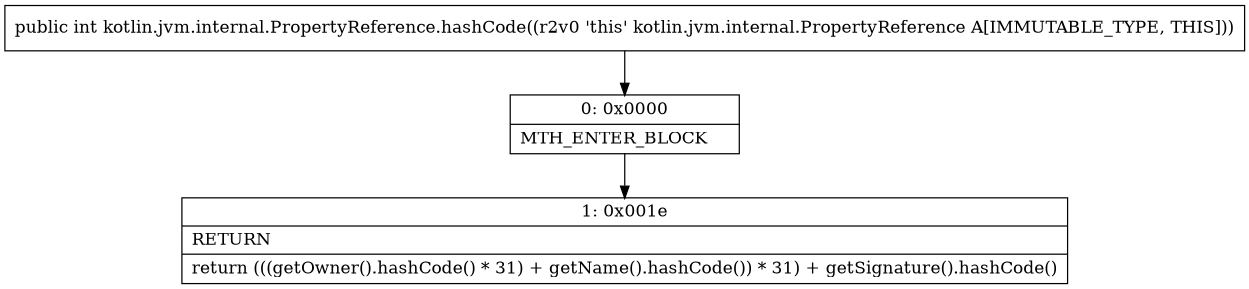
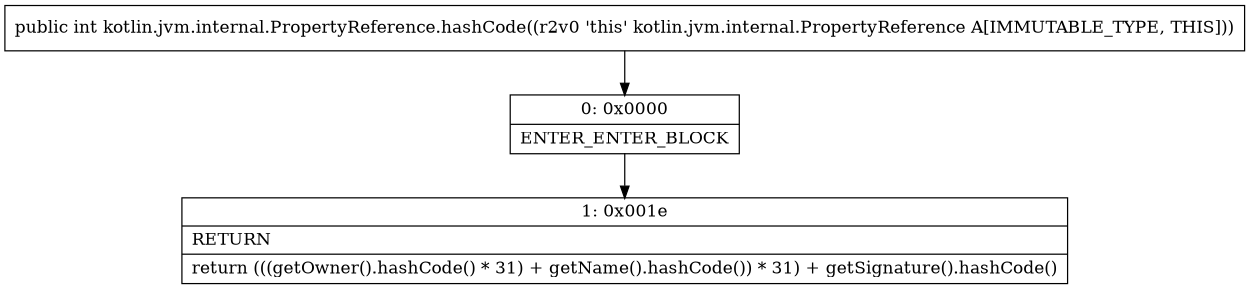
(614, 138) -> (625, 138)
